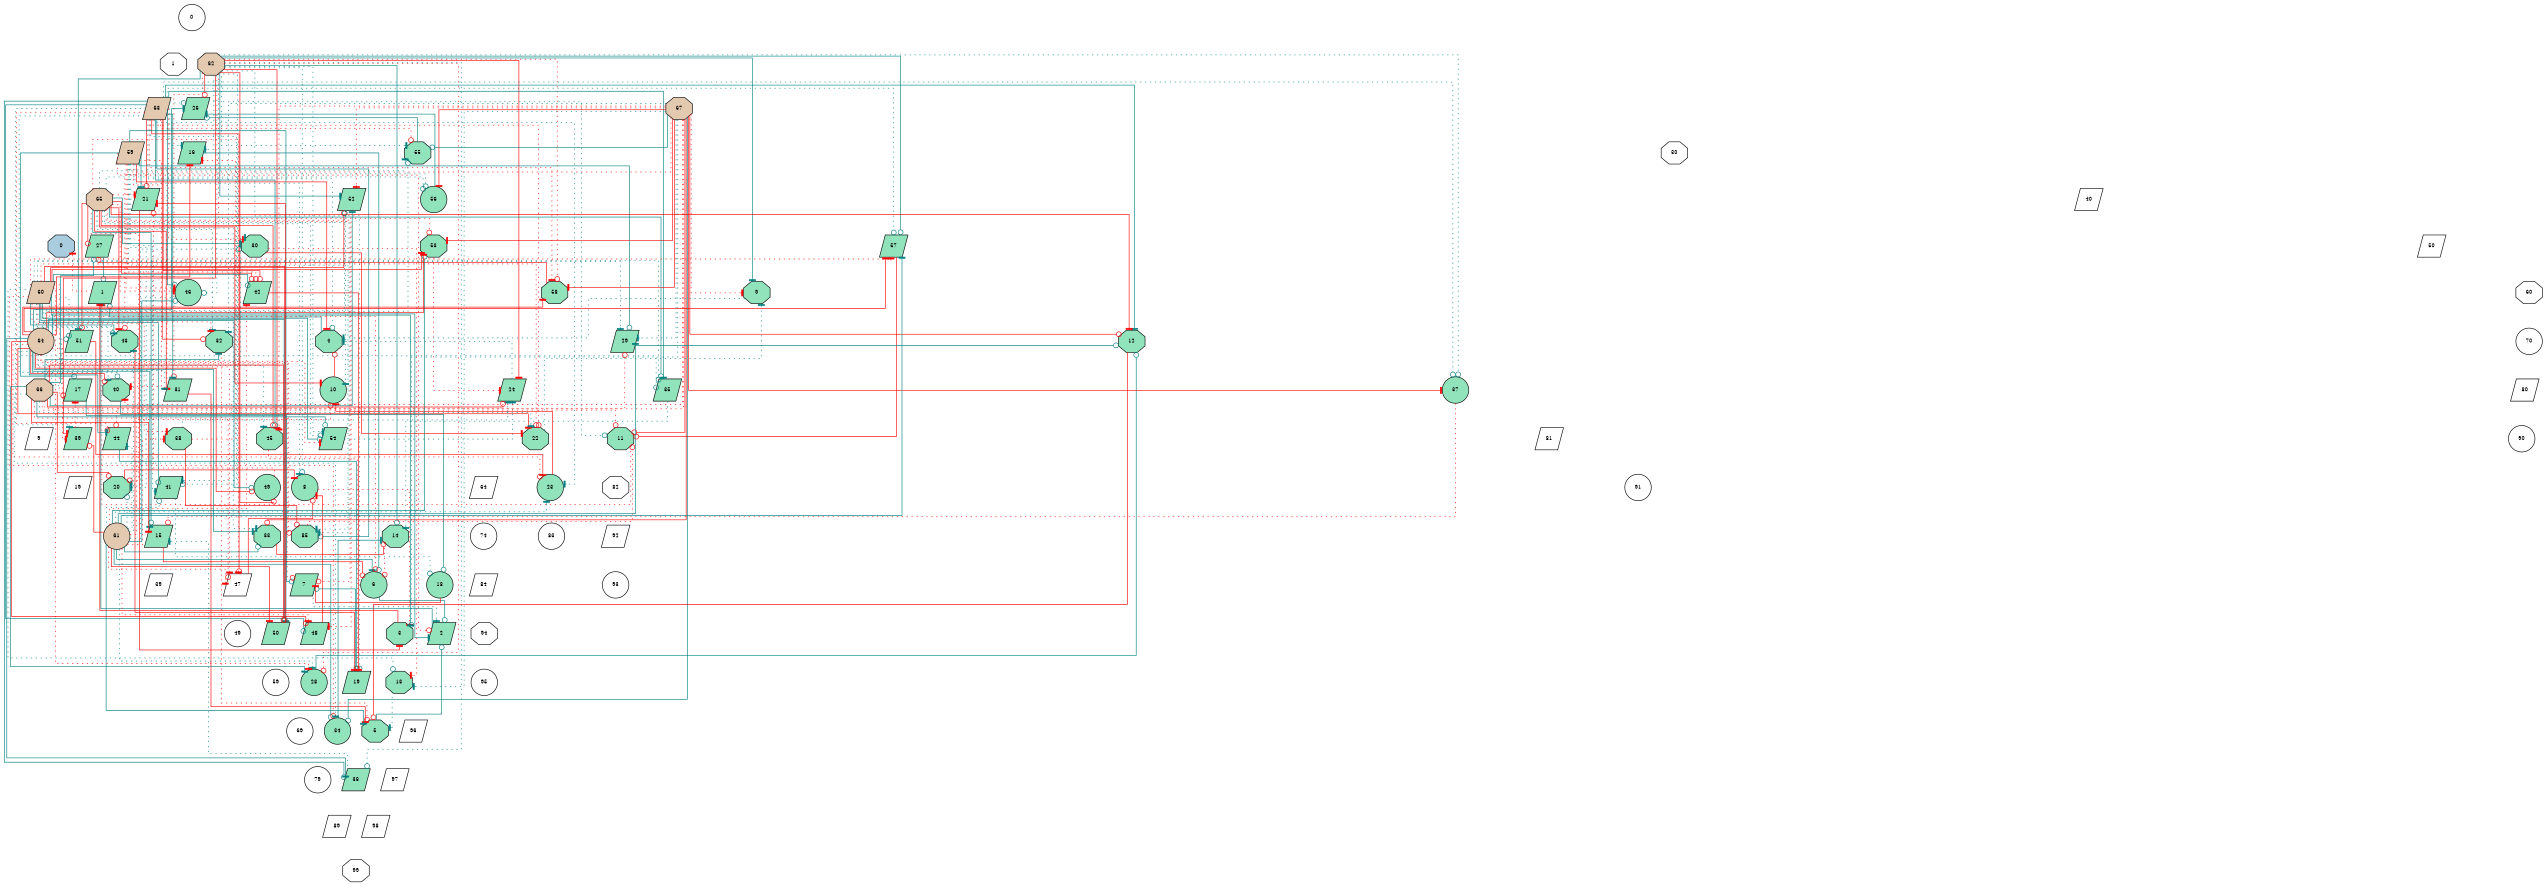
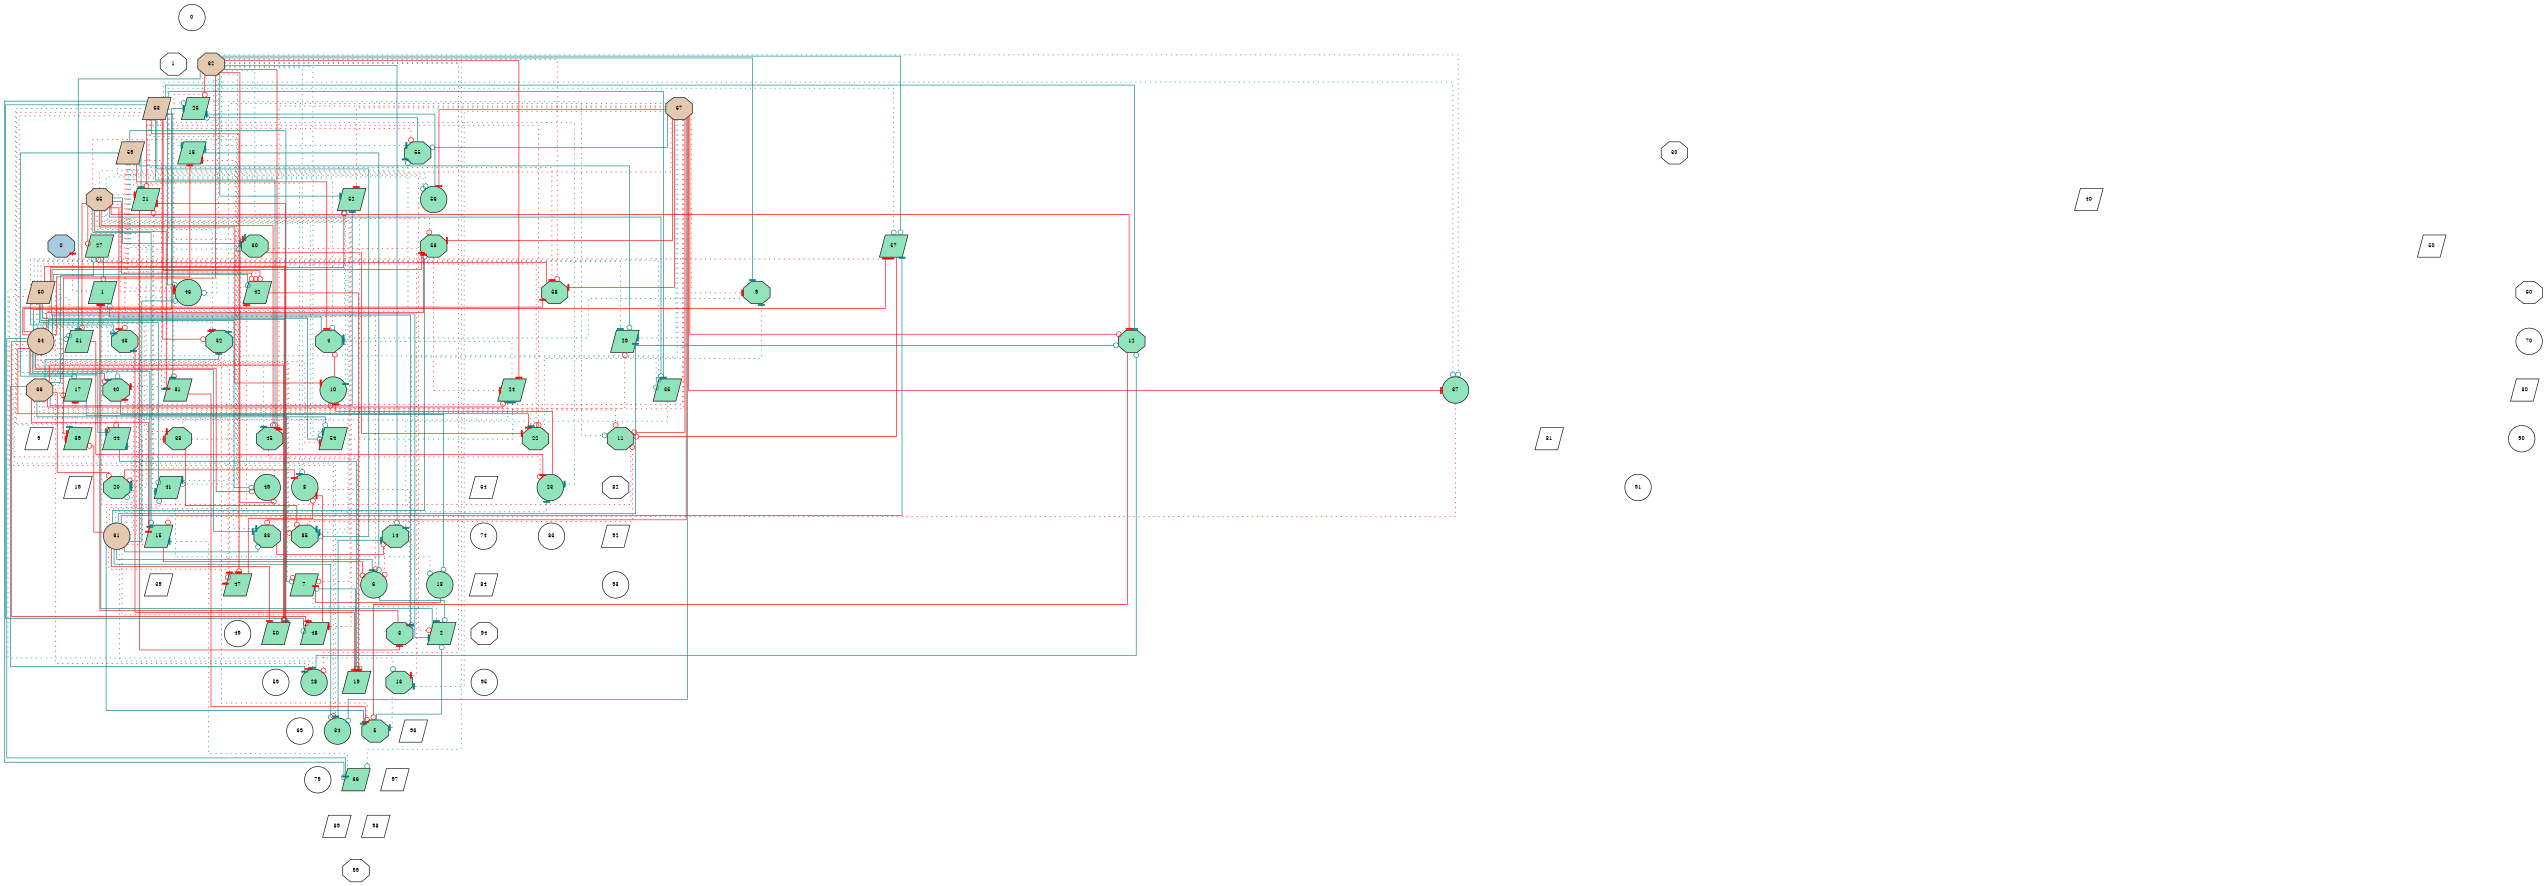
(238, 585) -> (238, 585)
